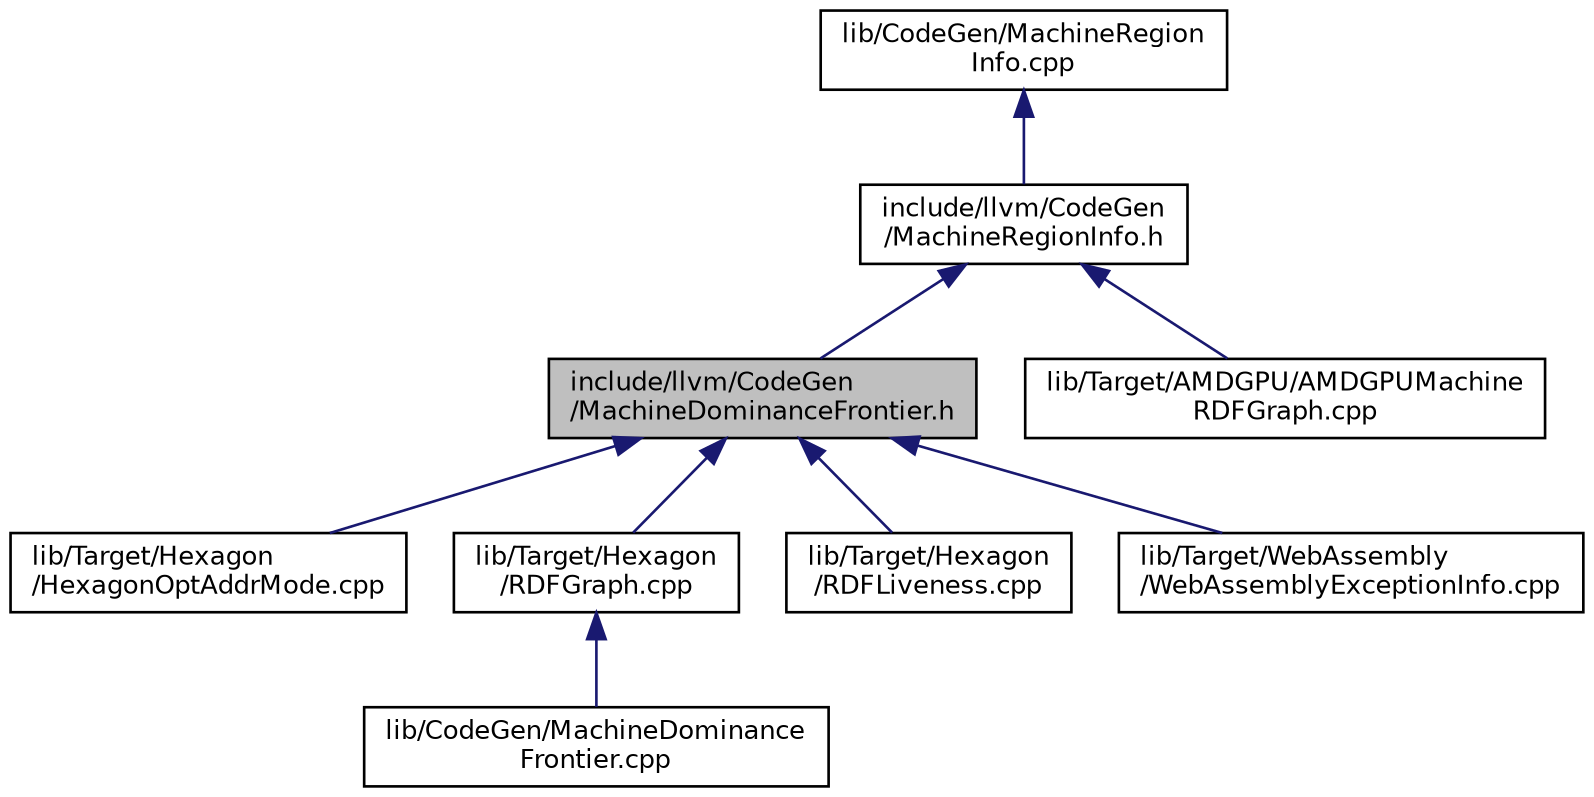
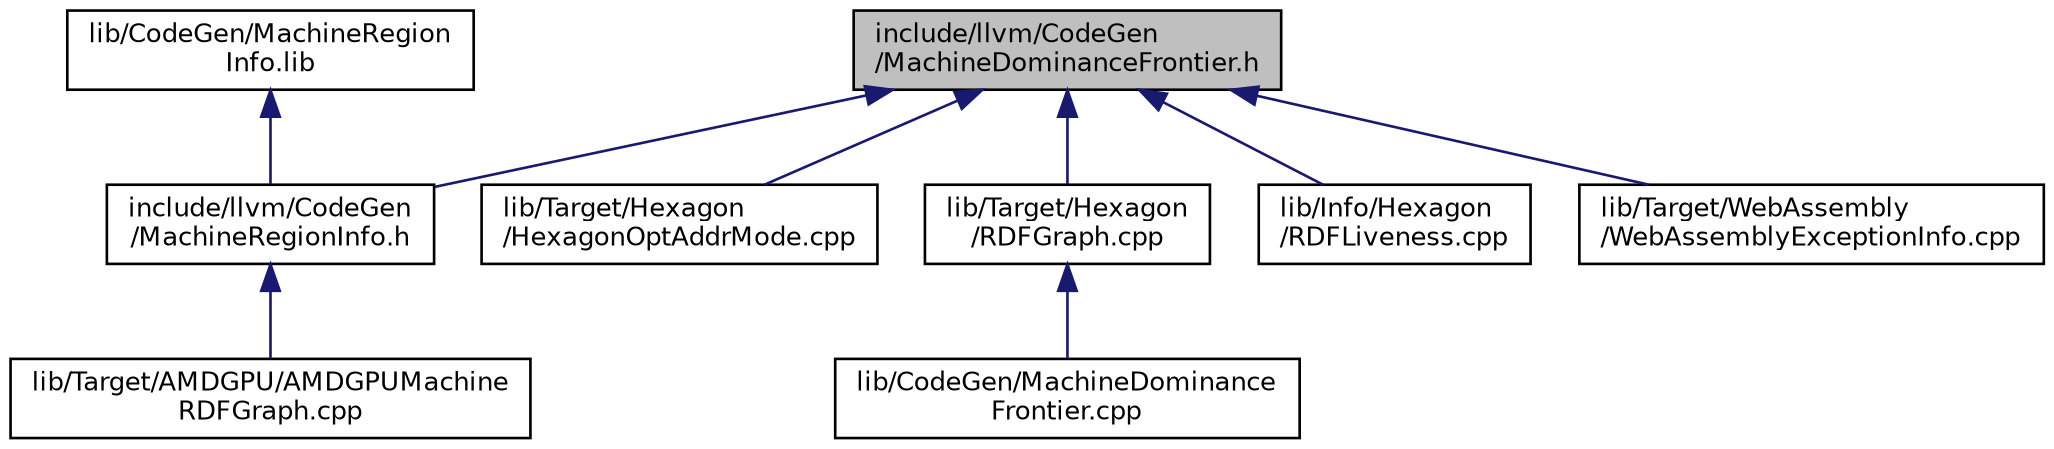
(1024, 50) -> (270, 50)
(882, 319) -> (651, 141)
(929, 573) -> (1395, 224)
